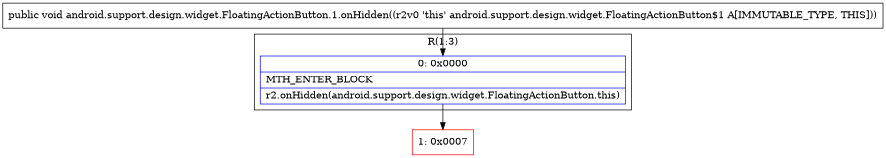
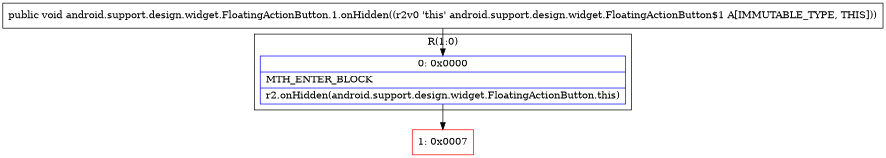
(443, 42) -> (443, 42)
